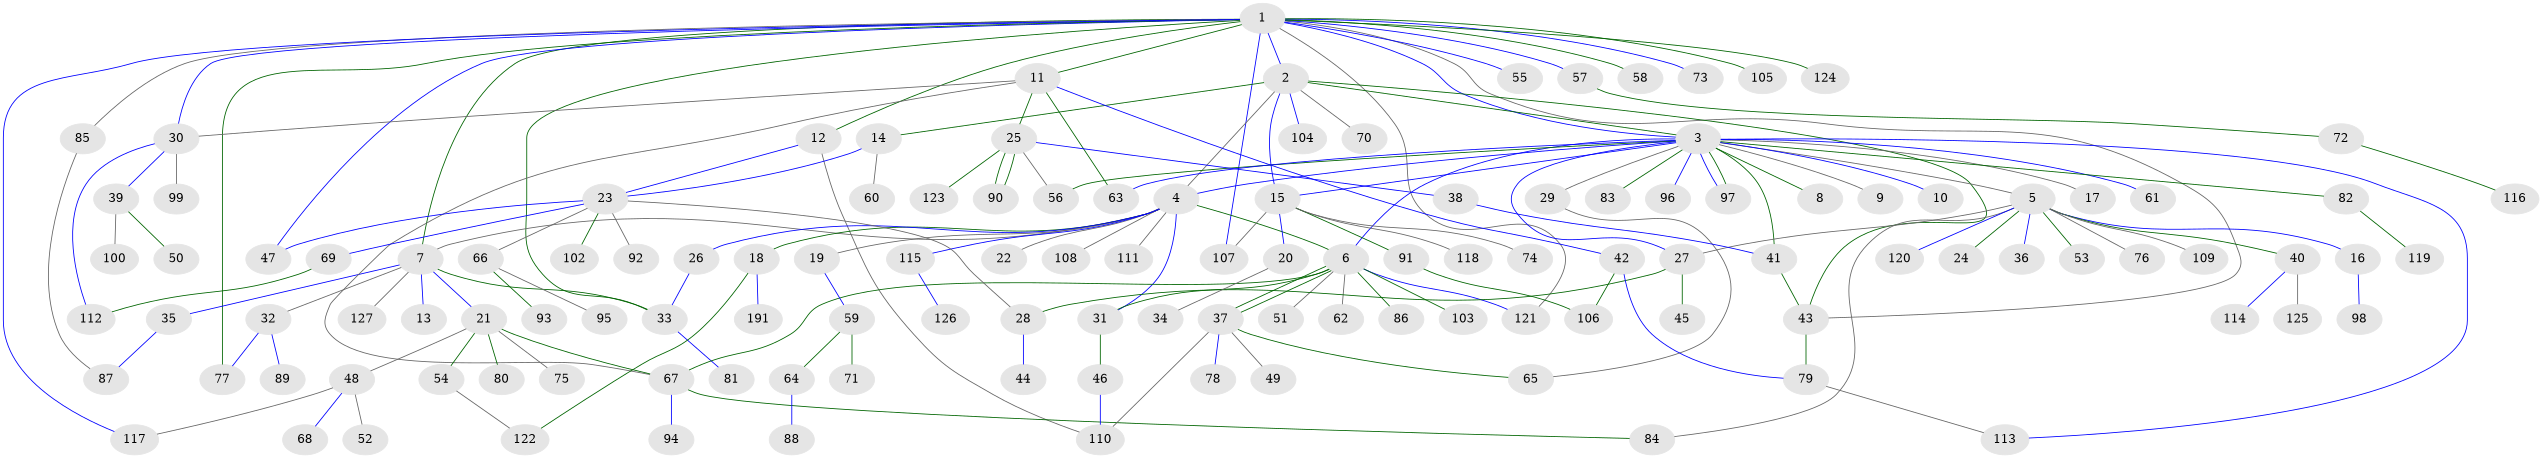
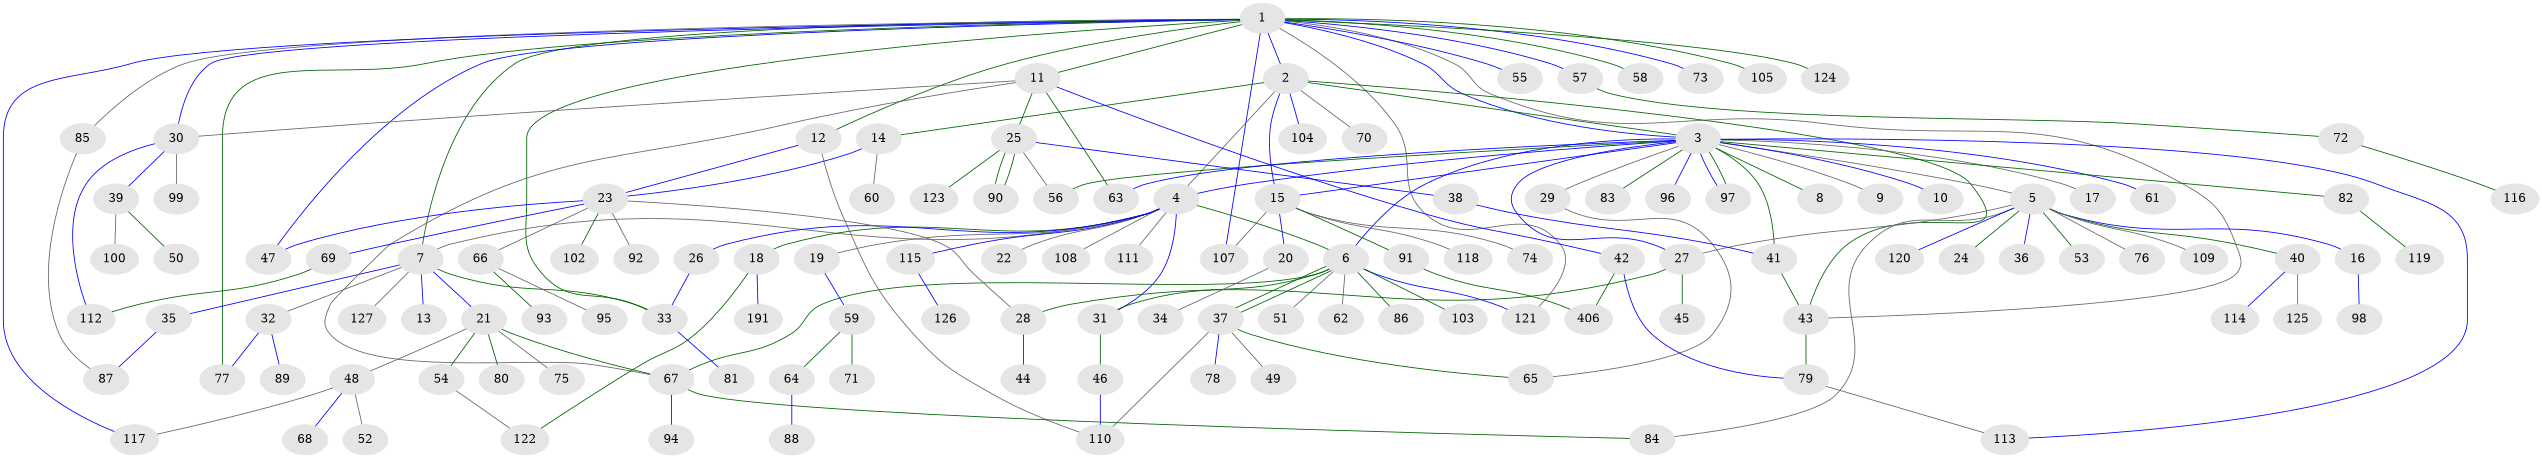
(1589, 319) -> (1589, 319)
